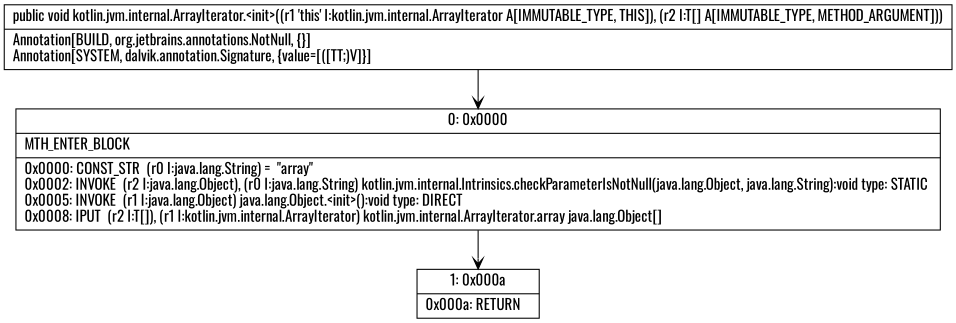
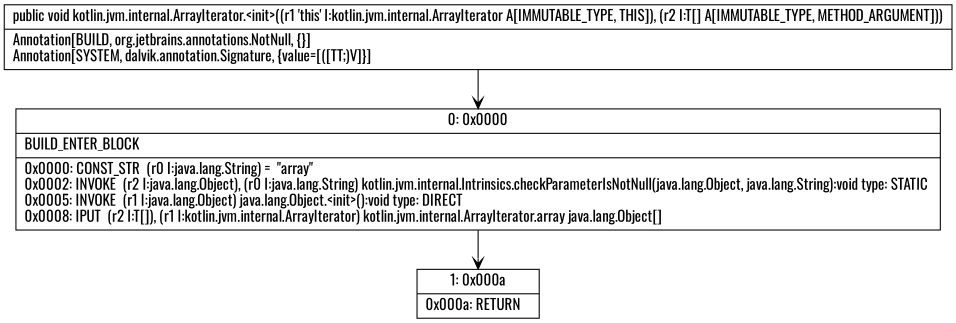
(78, 145) -> (82, 145)
